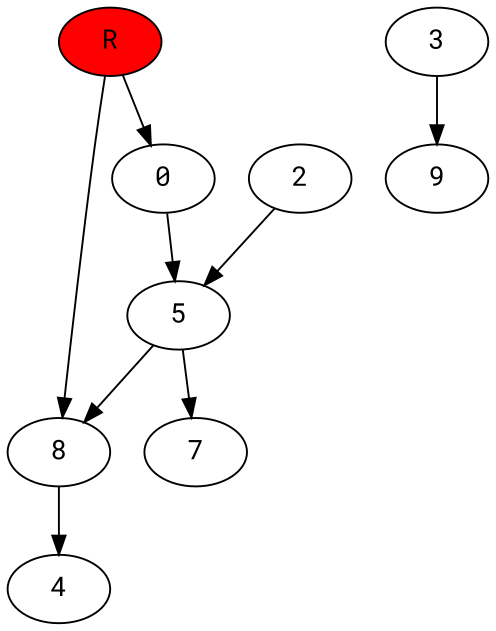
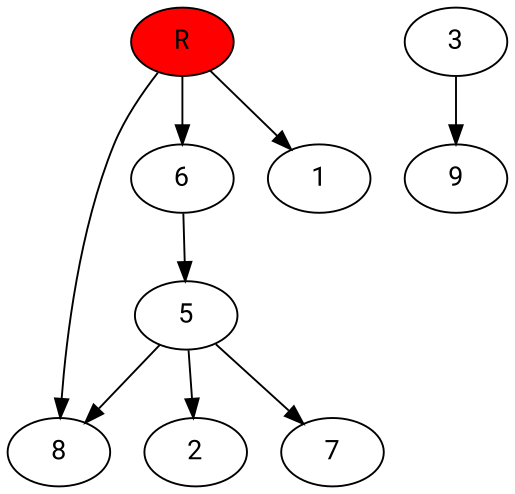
(163, 179) -> (182, 179)
none -> (319, 179)
(246, 240) -> (190, 374)
(59, 589) -> none
